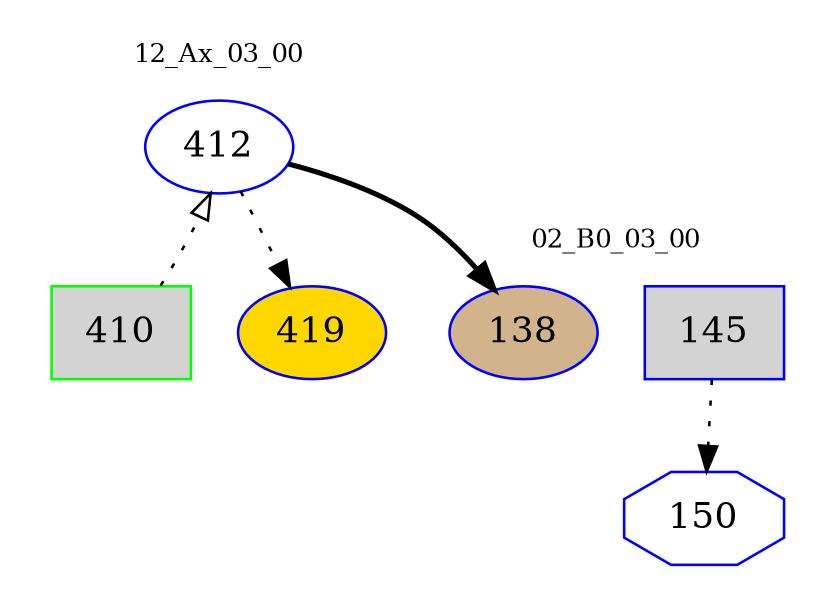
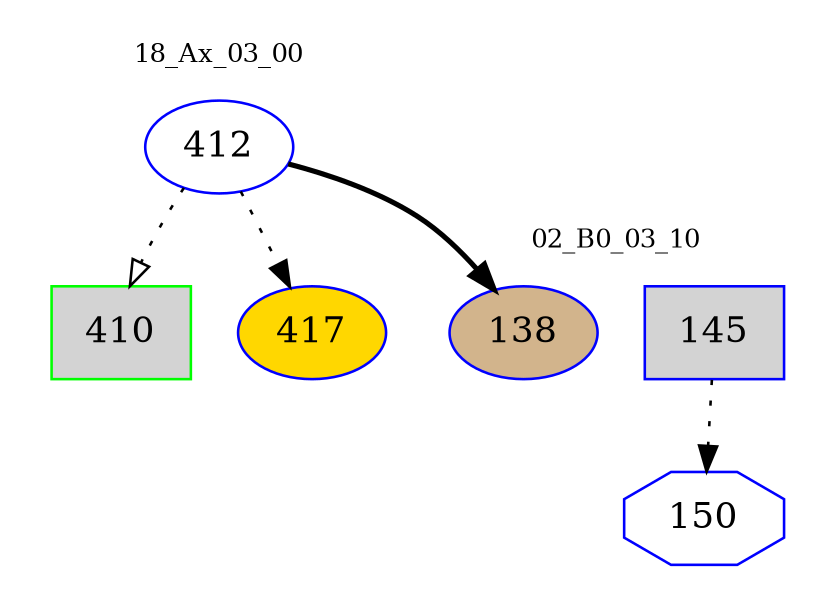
(219, 55) -> (219, 55)
(616, 241) -> (616, 241)
(181, 252) -> (161, 224)
(312, 333) -> (312, 333)
